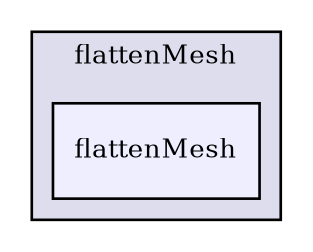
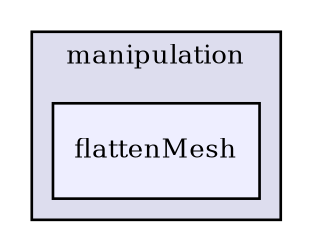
(156, 57) -> (156, 57)
